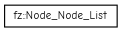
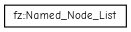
(61, 16) -> (65, 16)
